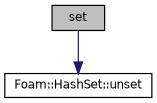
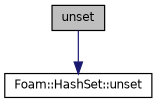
(78, 18) -> (78, 18)
